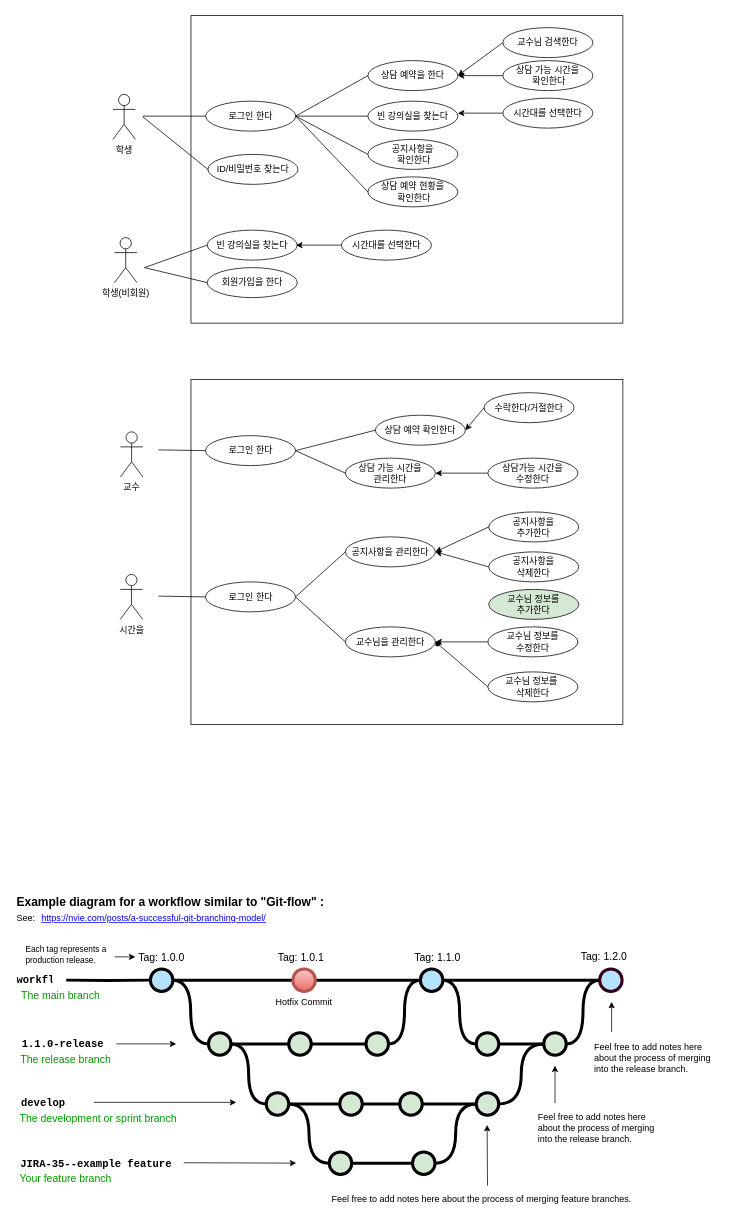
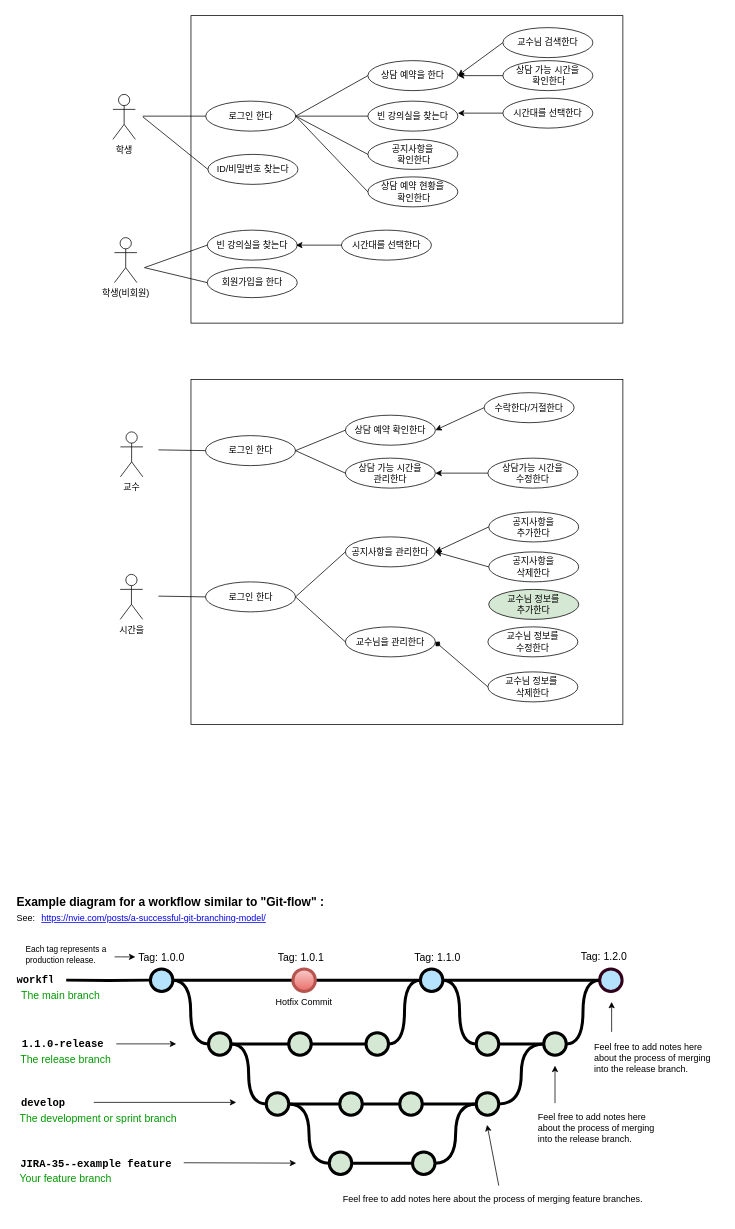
(420, 430) -> (390, 430)
(442, 642) -> none
(488, 1199) -> (499, 1199)
